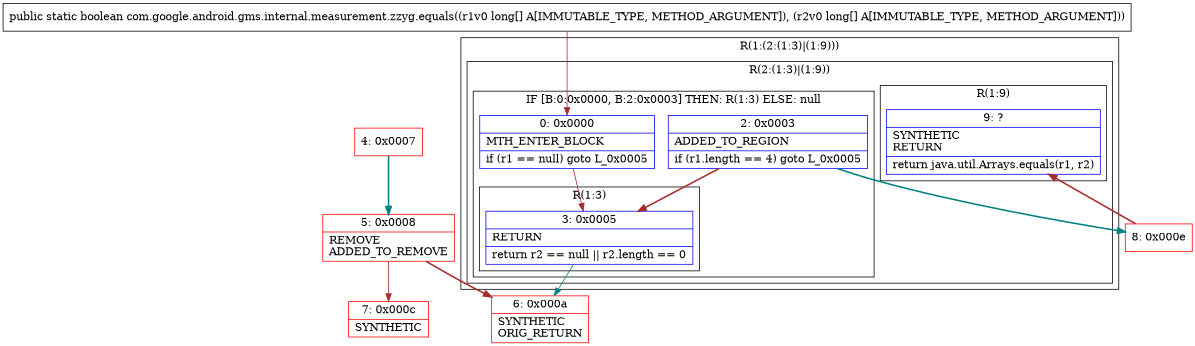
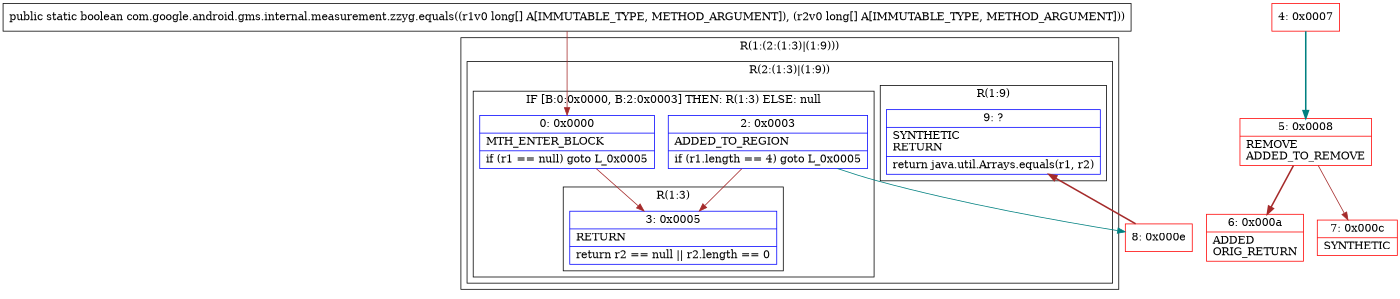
(675, 192) -> (719, 192)
(976, 204) -> (976, 204)
(566, 277) -> none
(532, 322) -> (1234, 240)
